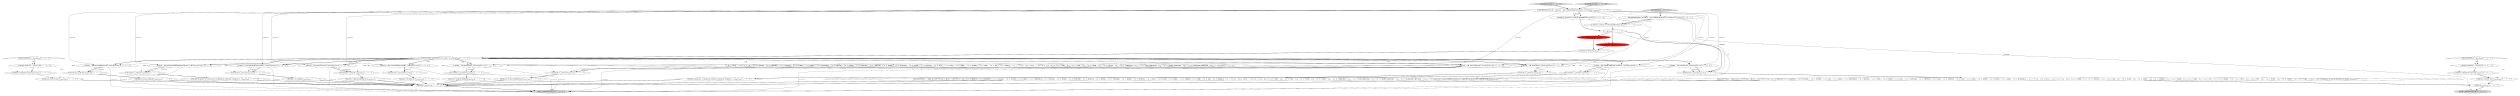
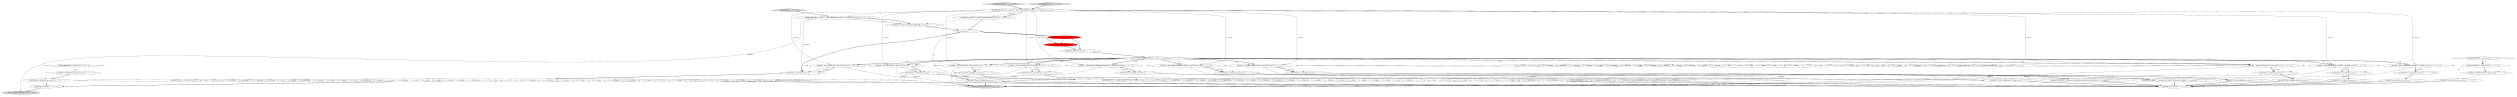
(2477, 66) -> none
(489, 88) -> (986, 83)
